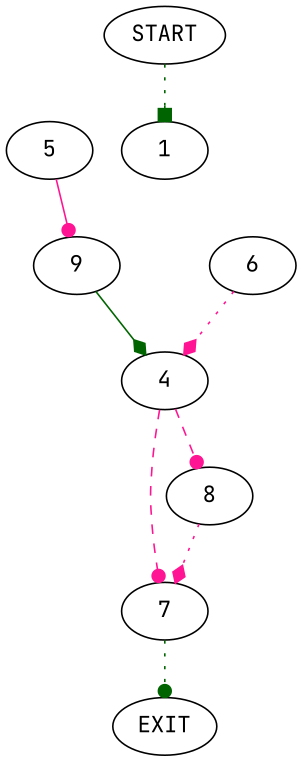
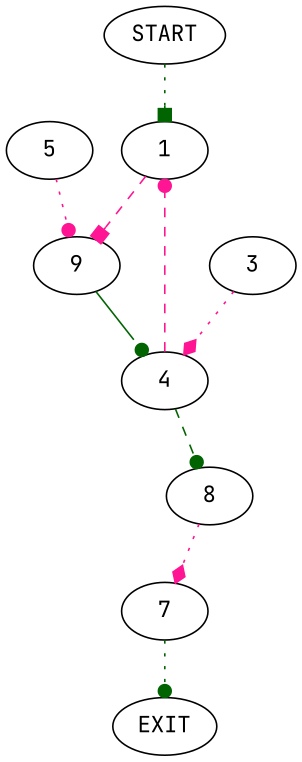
(62, 201) -> (62, 201)
none -> (126, 202)
(253, 266) -> (253, 266)
(115, 316) -> (115, 316)
(185, 433) -> (185, 433)
(151, 490) -> (165, 272)
